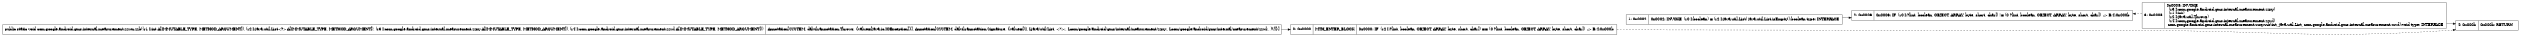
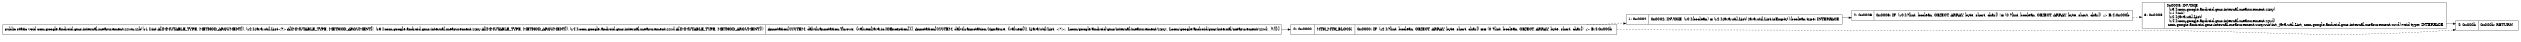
(2139, 14) -> (2136, 17)
(2188, 17) -> (2184, 17)
none -> (1605, 24)
(1335, 29) -> (1334, 29)
